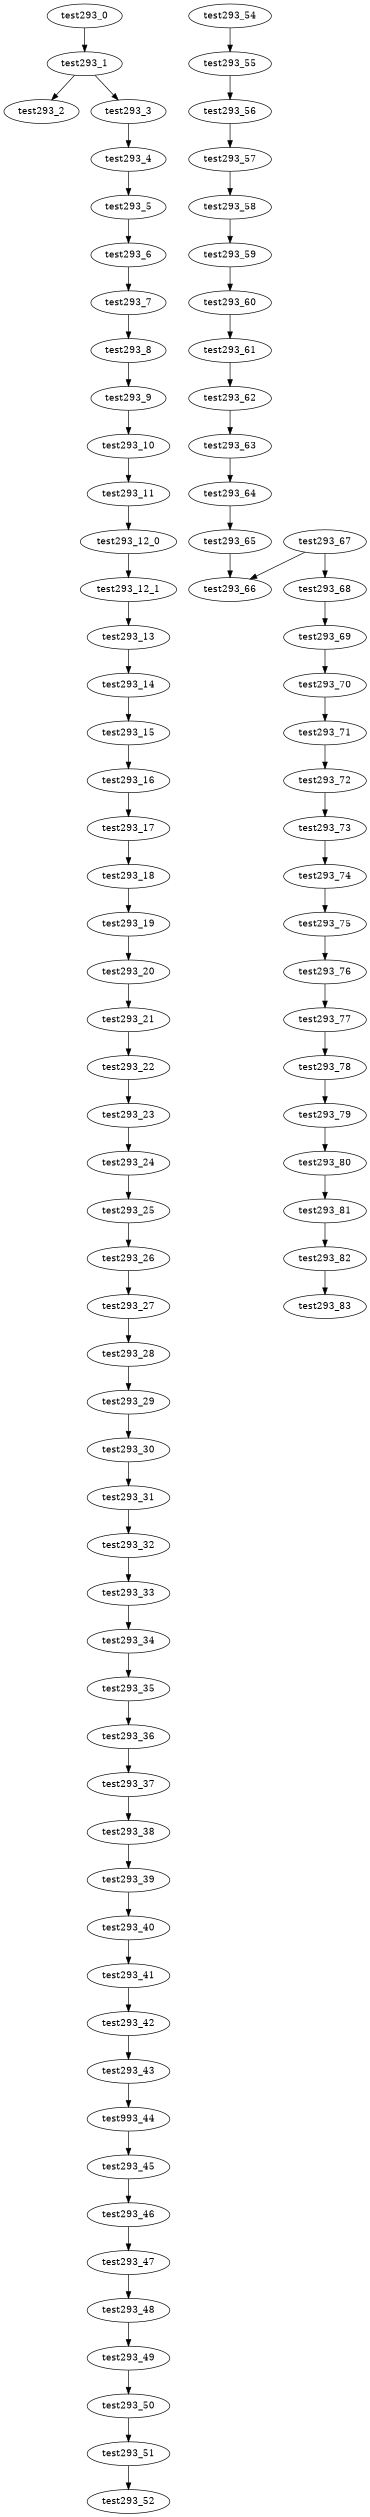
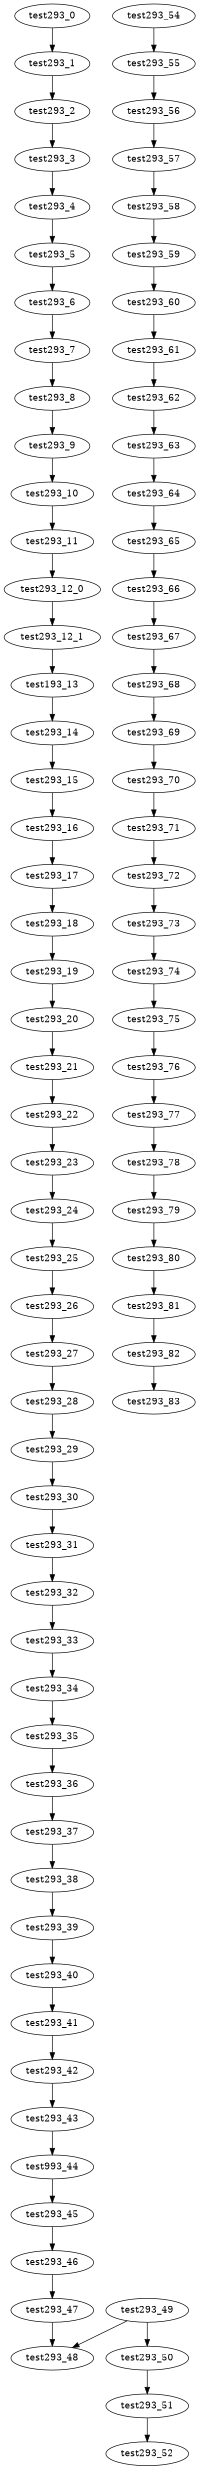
(104, 85) -> (52, 132)
(281, 564) -> (154, 610)
(128, 637) -> (52, 685)
(128, 2331) -> (103, 2333)
